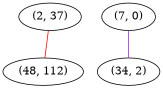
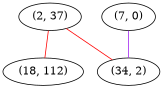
none -> (89, 44)
(43, 72) -> (43, 72)
